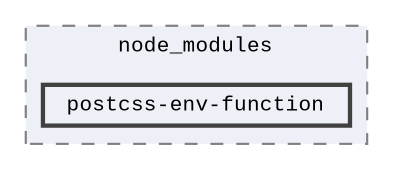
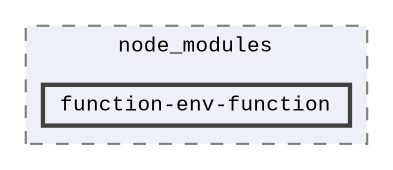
(196, 105) -> (196, 105)
